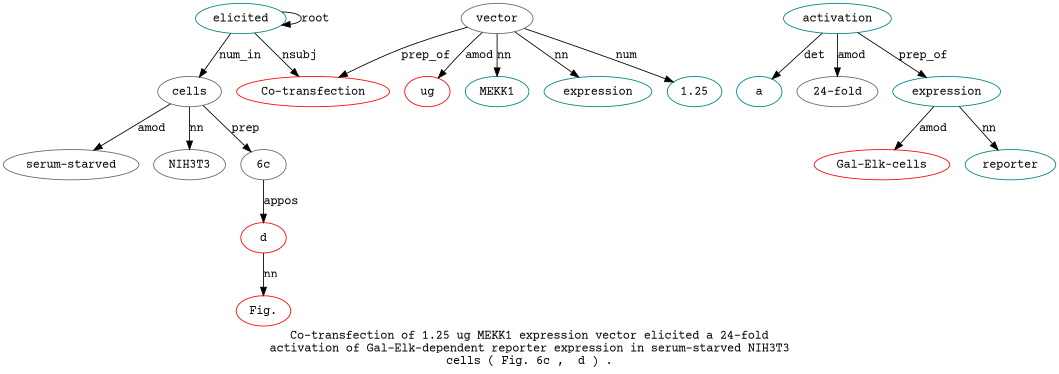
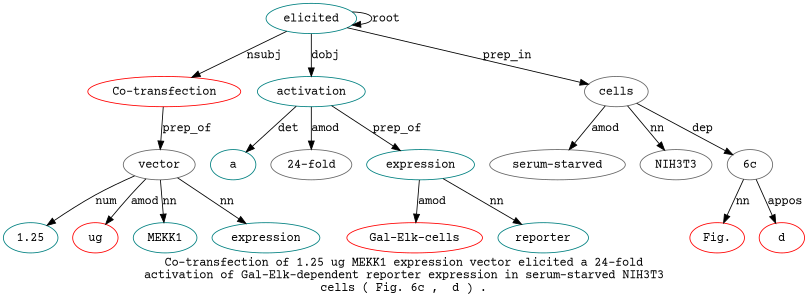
(406, 47) -> (162, 124)
none -> (311, 51)
(240, 55) -> (507, 55)
(246, 128) -> (702, 128)
(264, 270) -> (735, 197)
